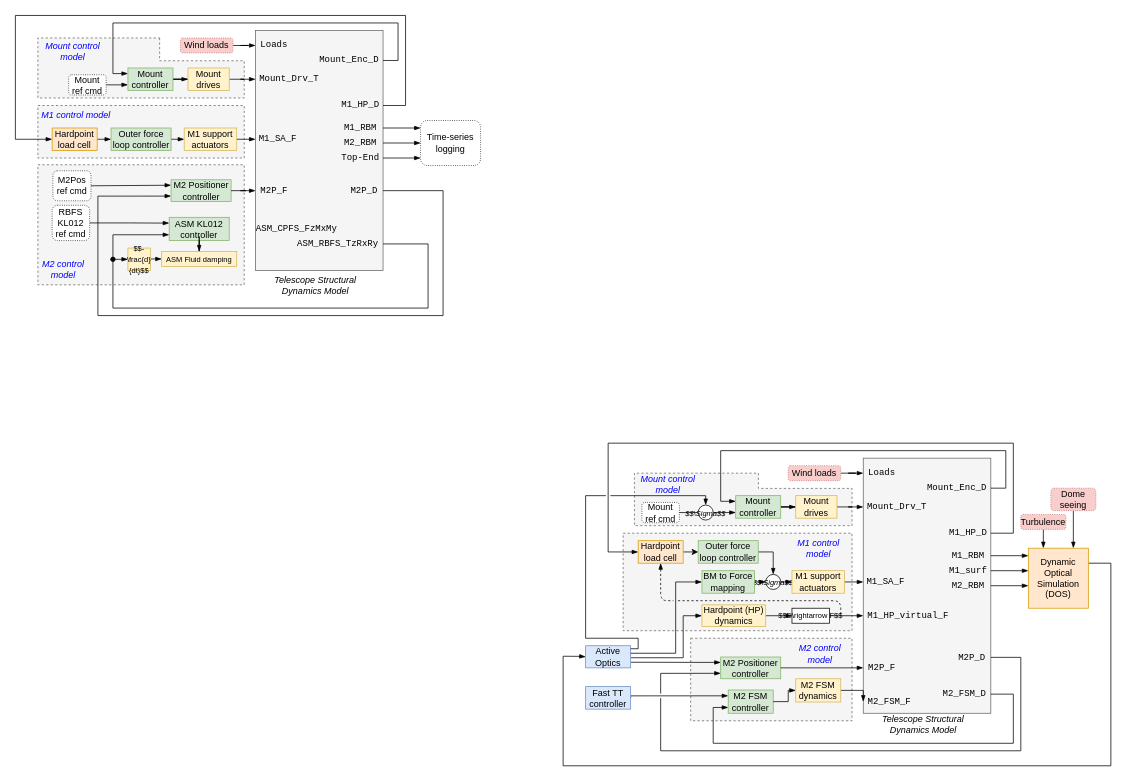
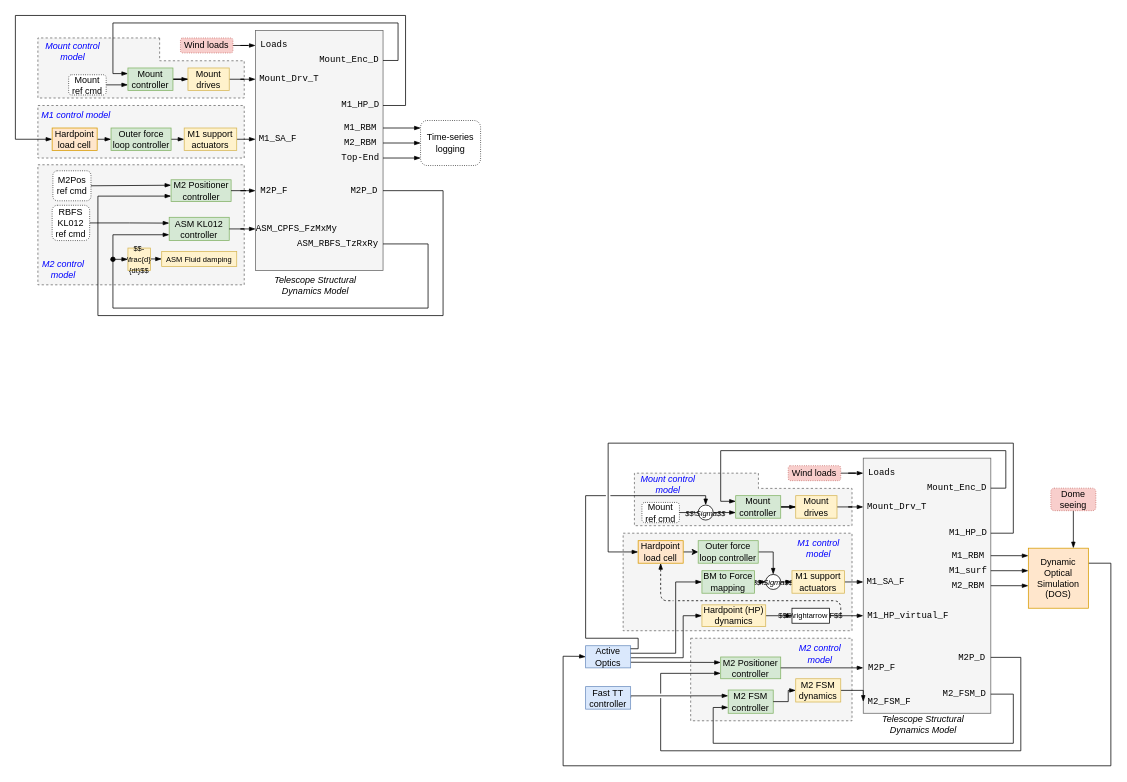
(199, 249) -> (242, 229)
(1043, 522) -> none
(1043, 535) -> none
